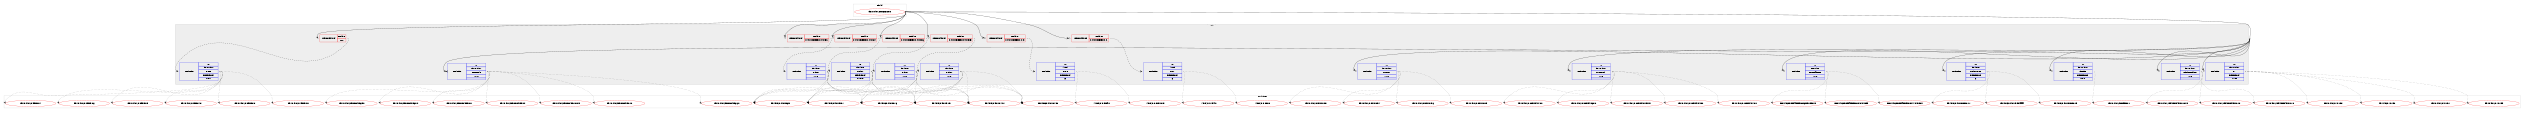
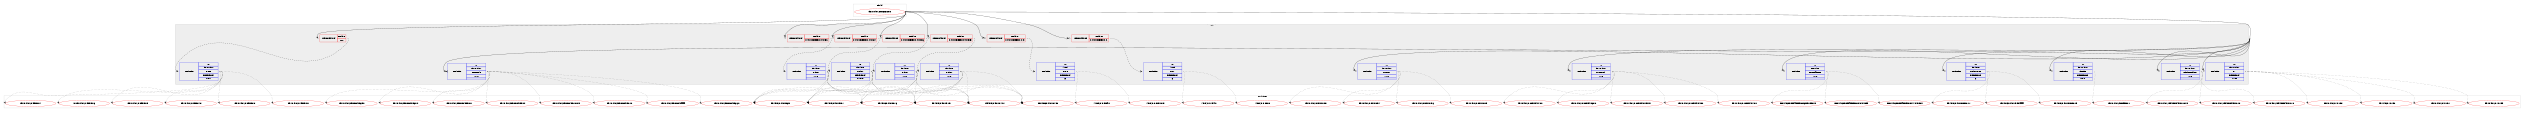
(84, 103) -> (84, 103)
none -> (673, 103)
(995, 103) -> (995, 103)
